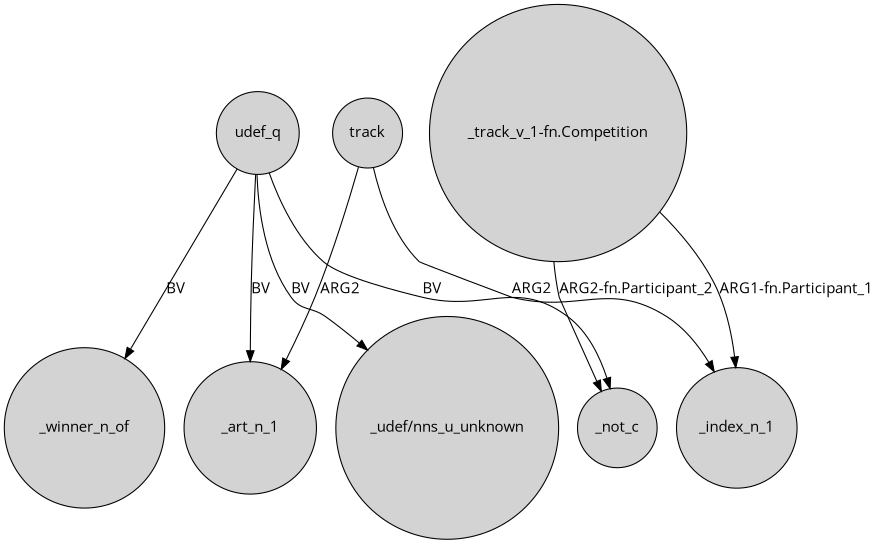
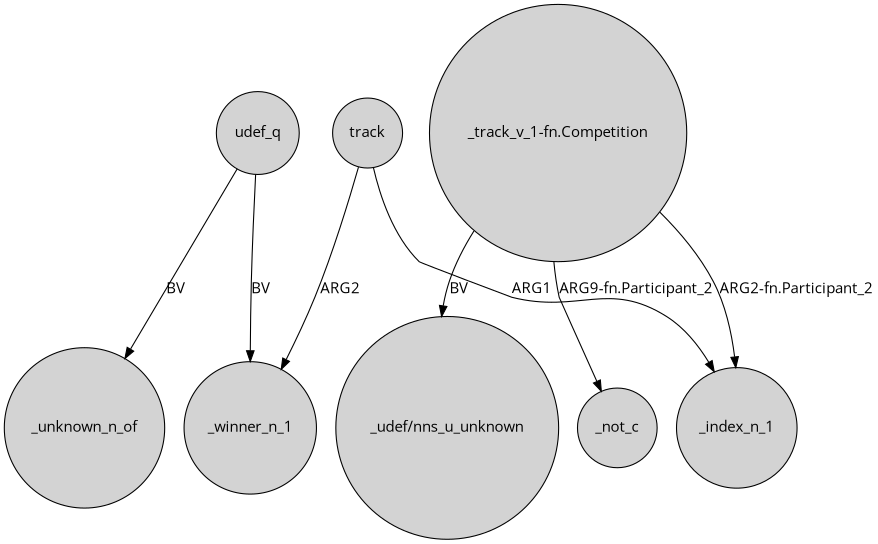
(279, 277) -> (455, 267)
(532, 289) -> (532, 289)
(636, 289) -> (636, 289)
(797, 289) -> (797, 289)
(429, 298) -> none
(84, 428) -> (84, 428)
(250, 428) -> (250, 428)
